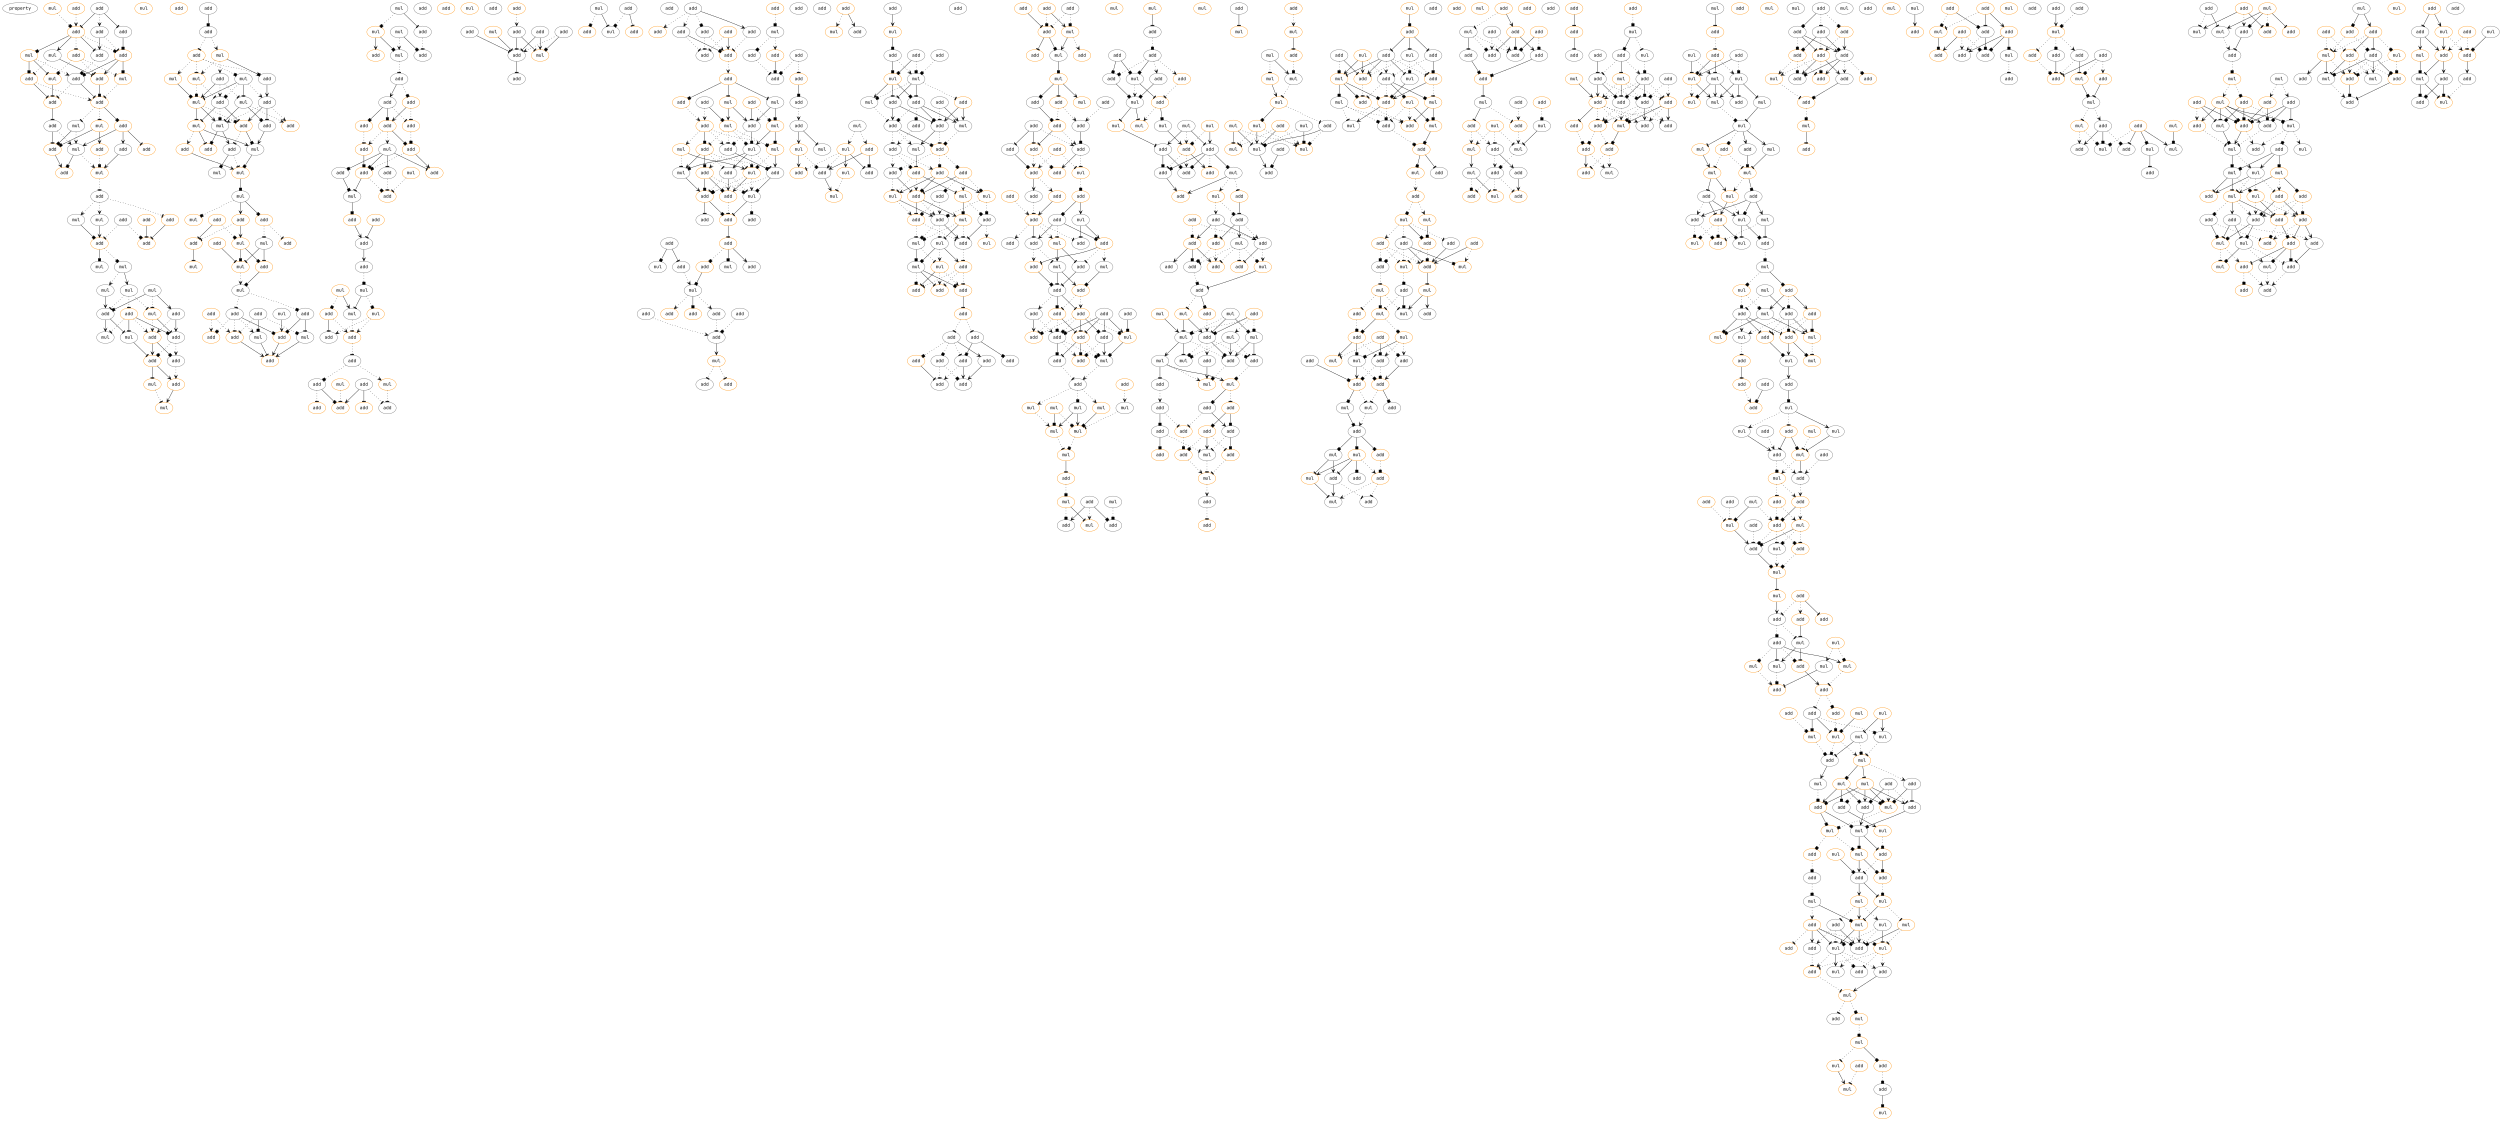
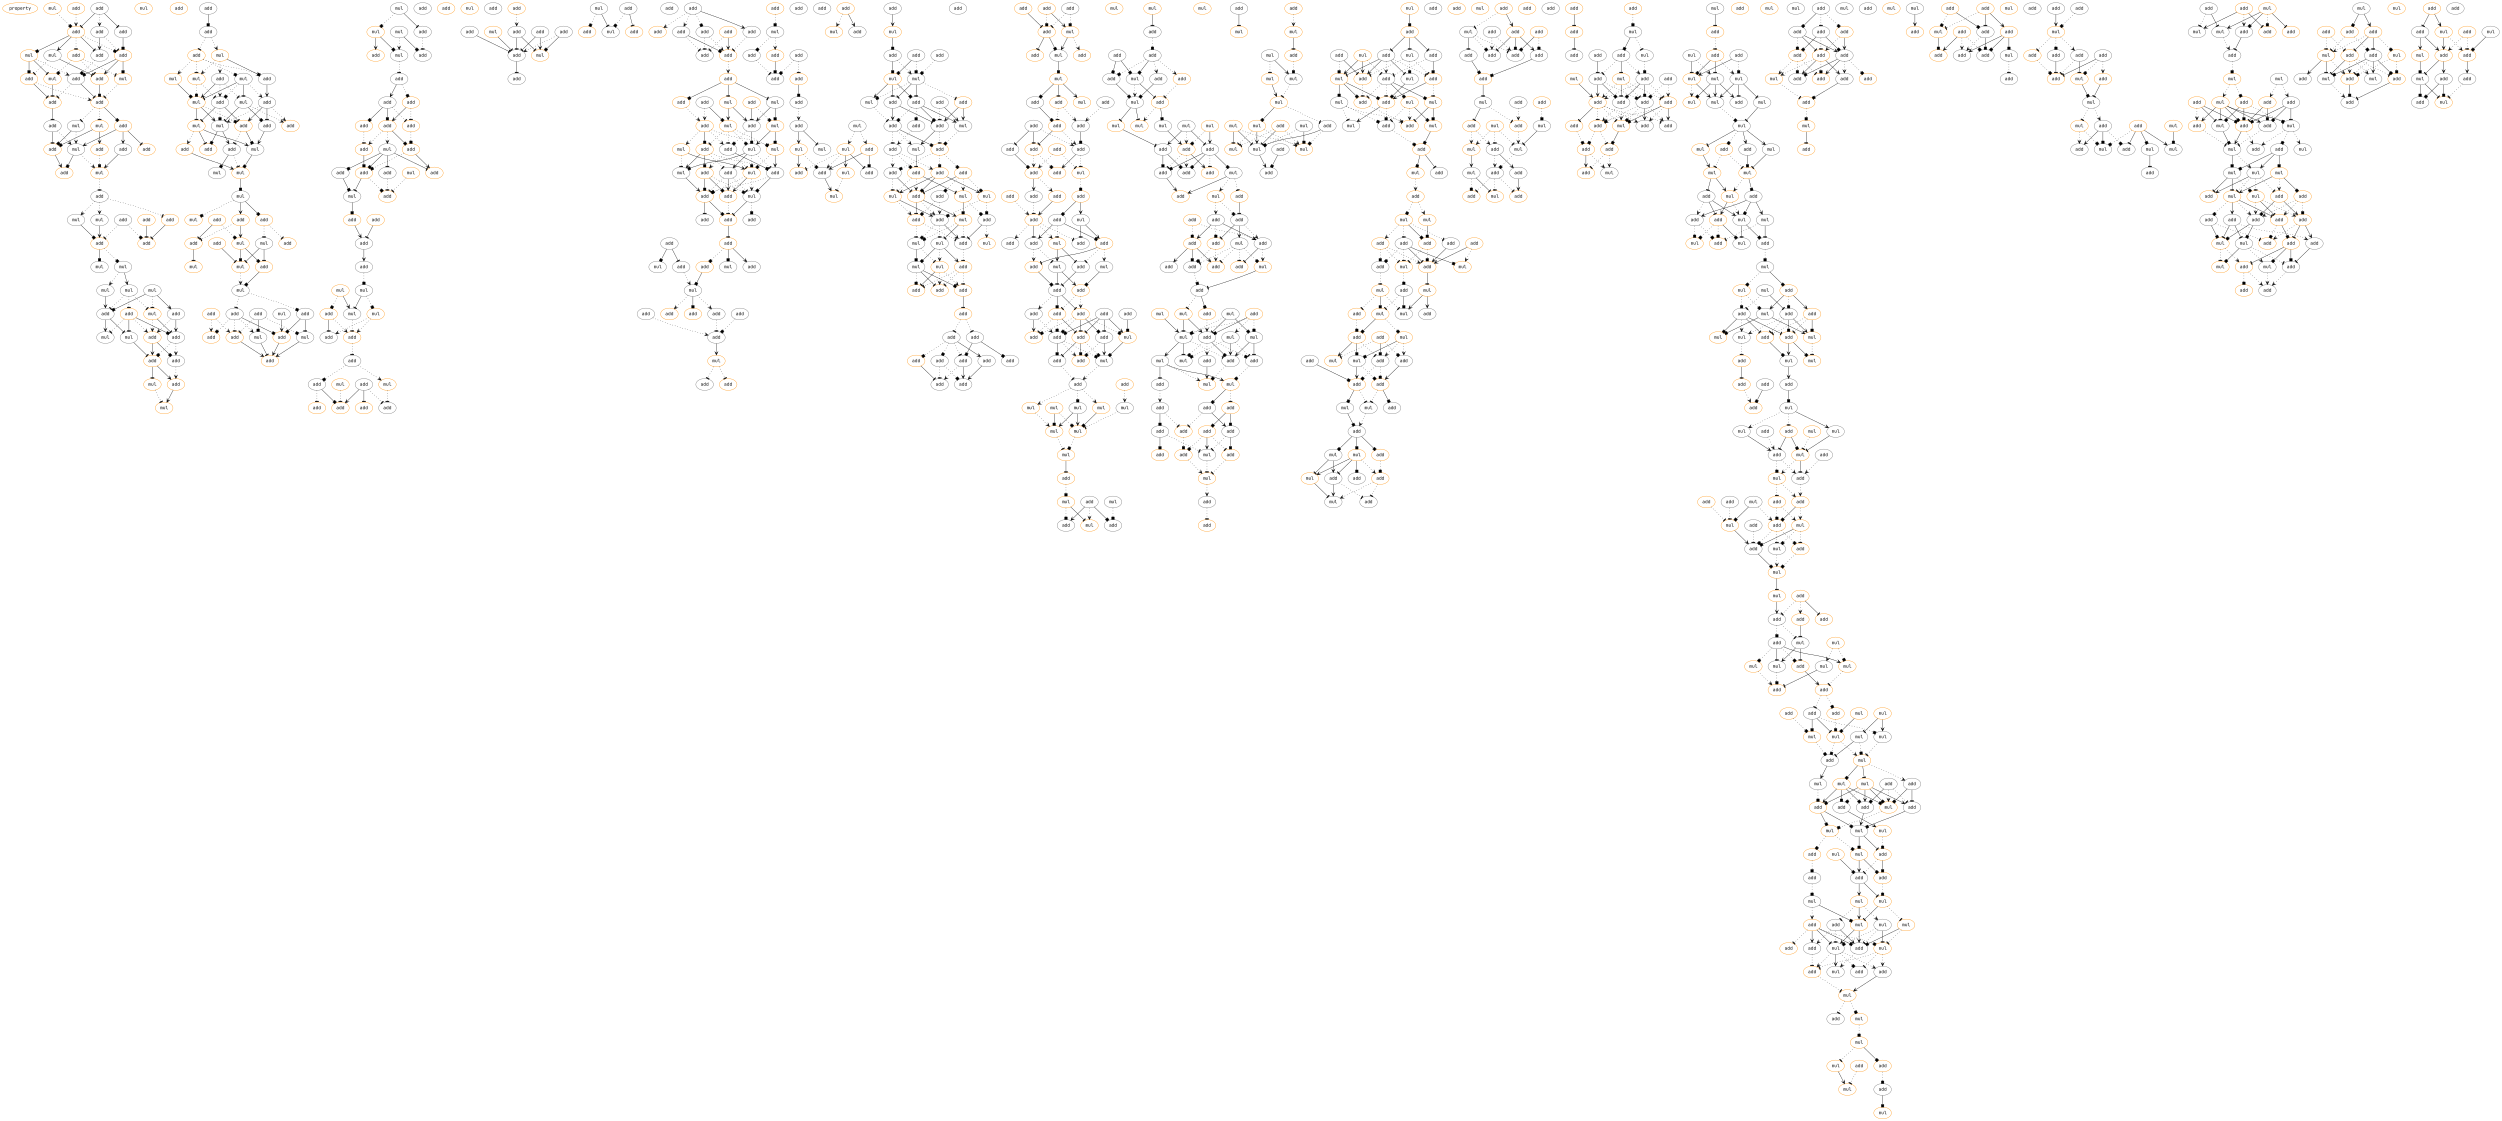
(20, 8) -> (20, 8)
